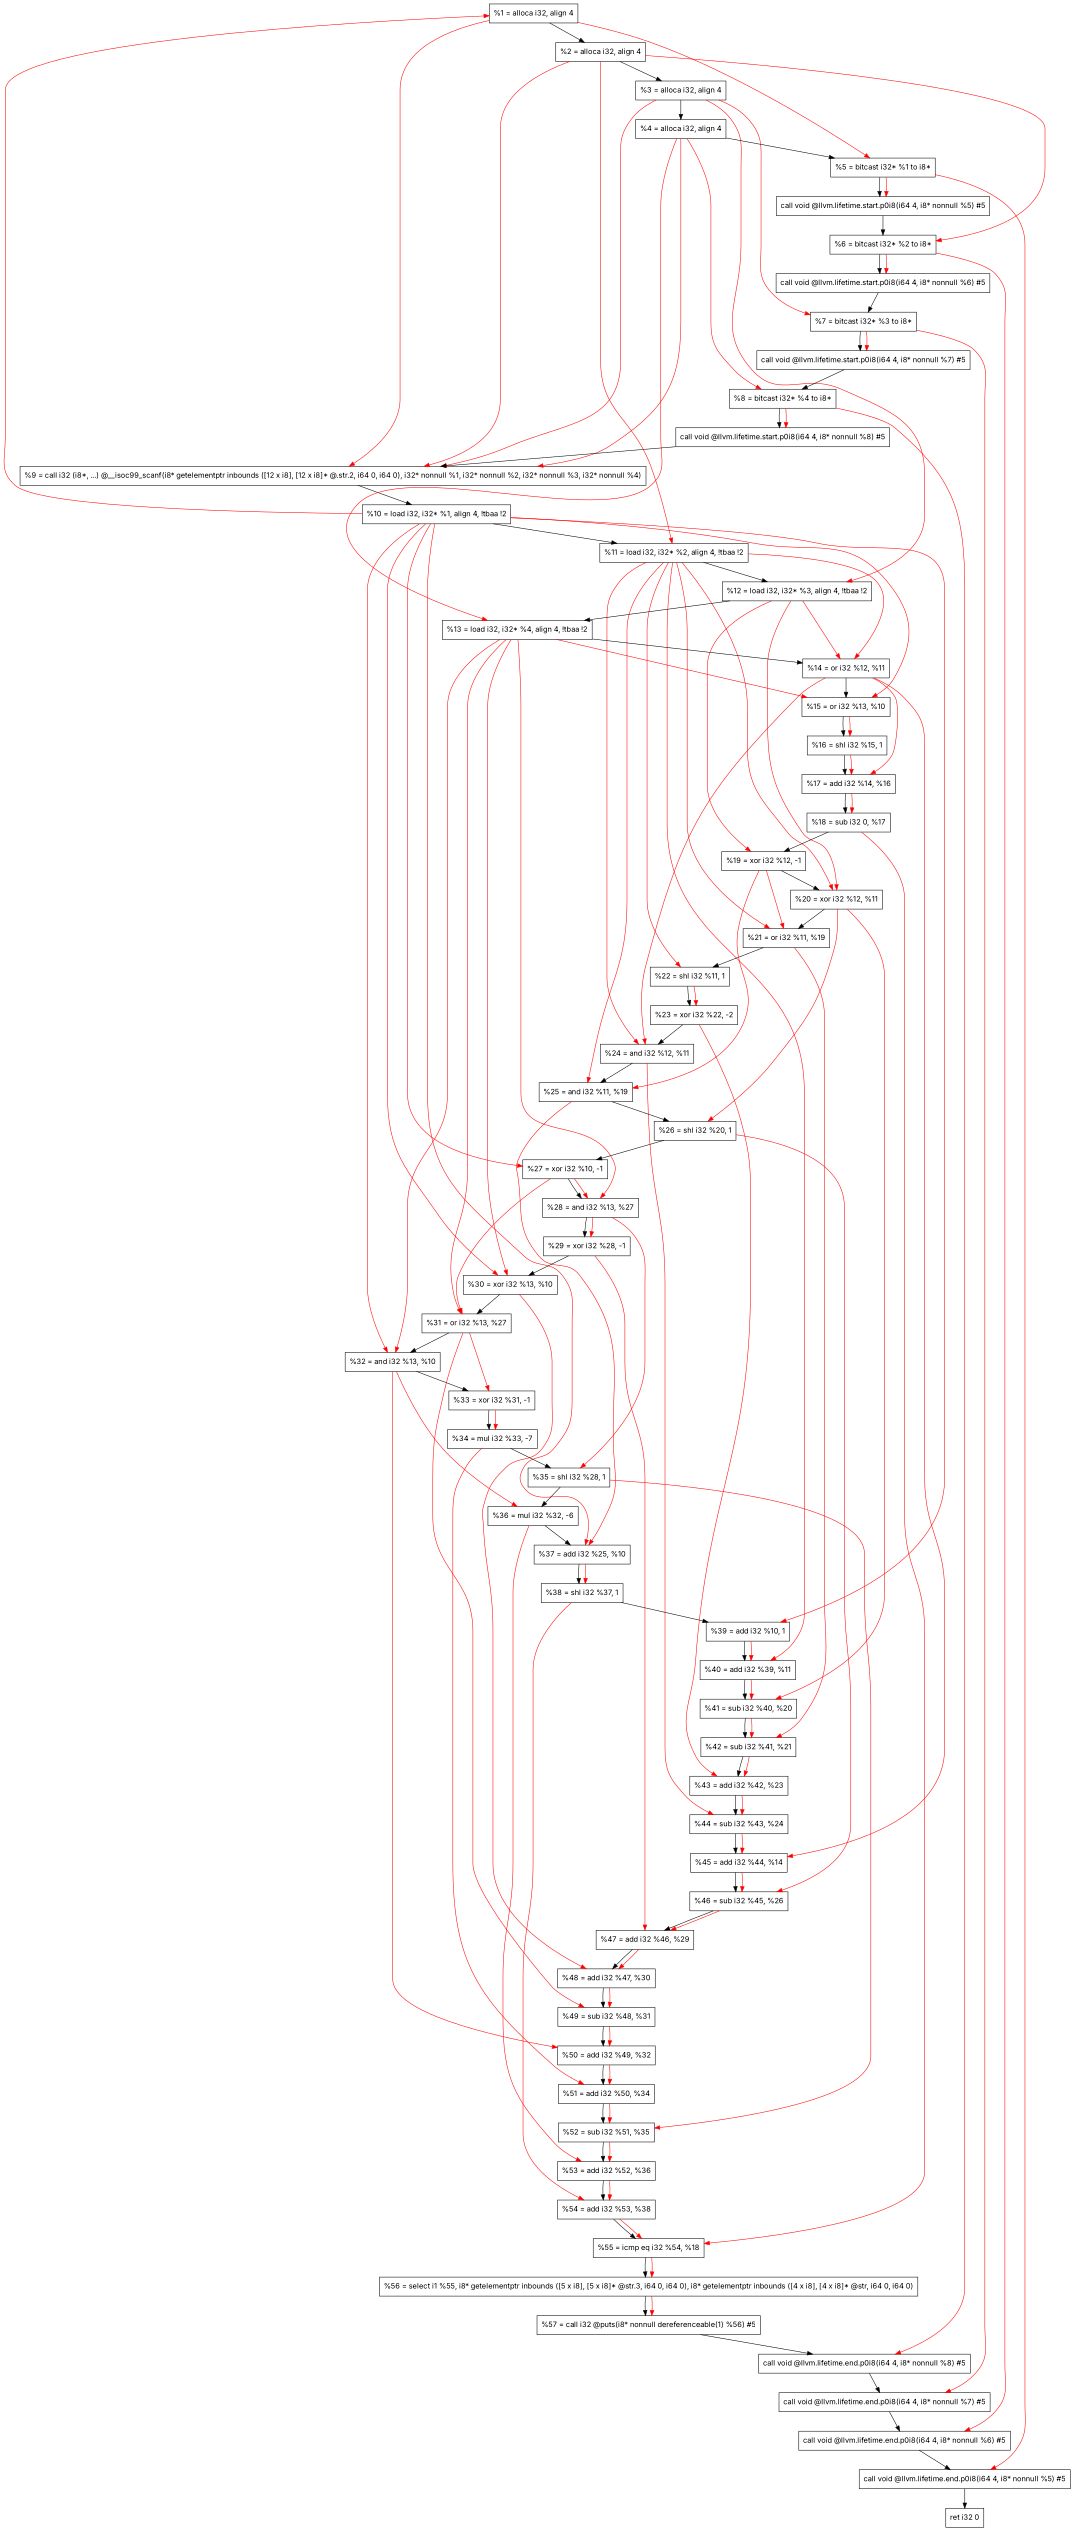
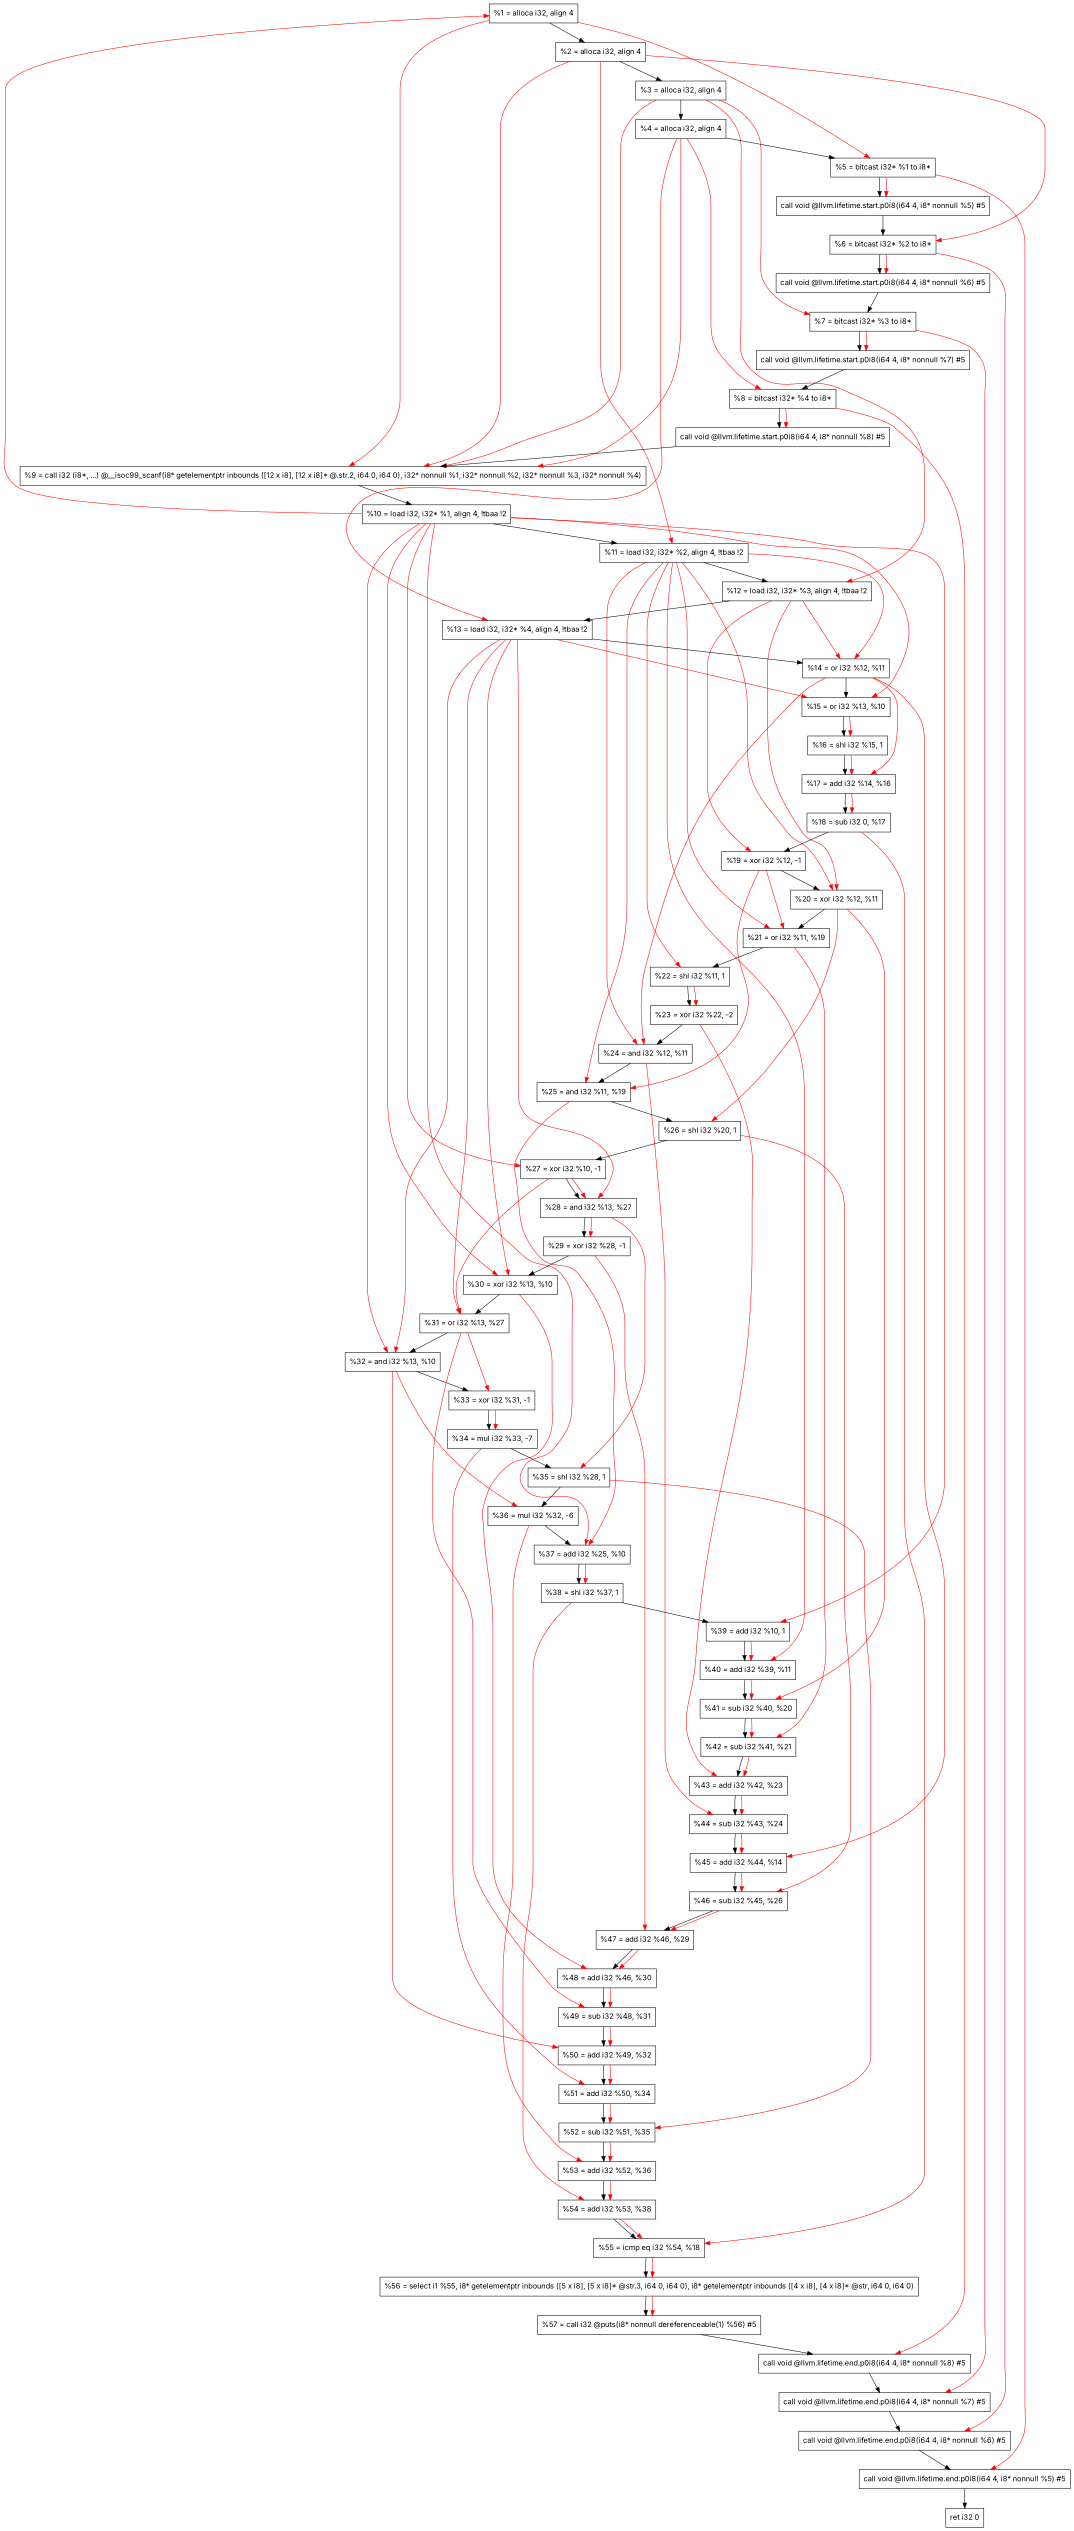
(606, 1978) -> (607, 1978)
